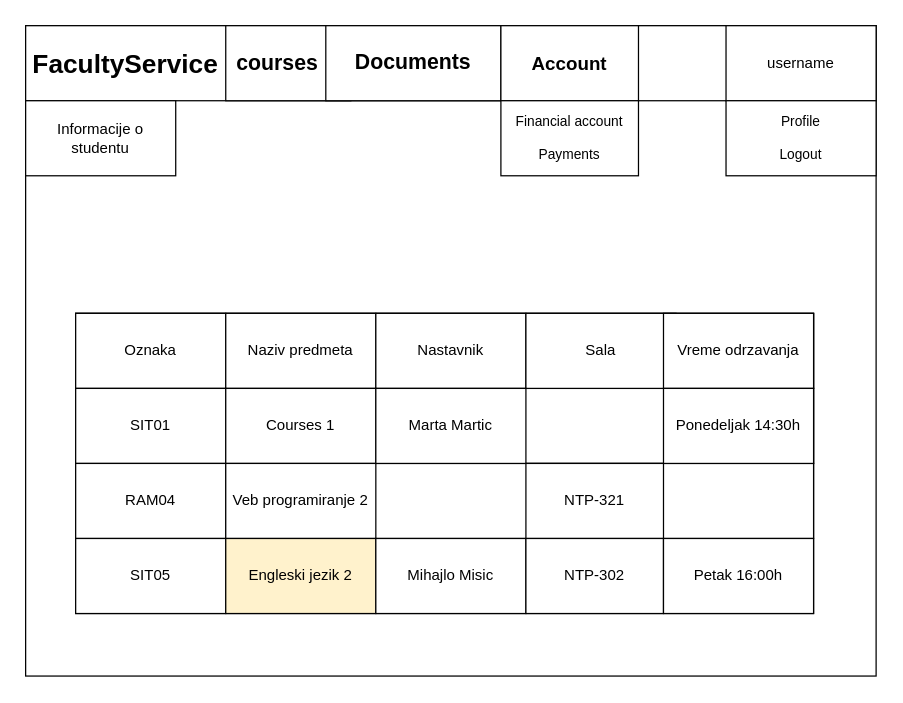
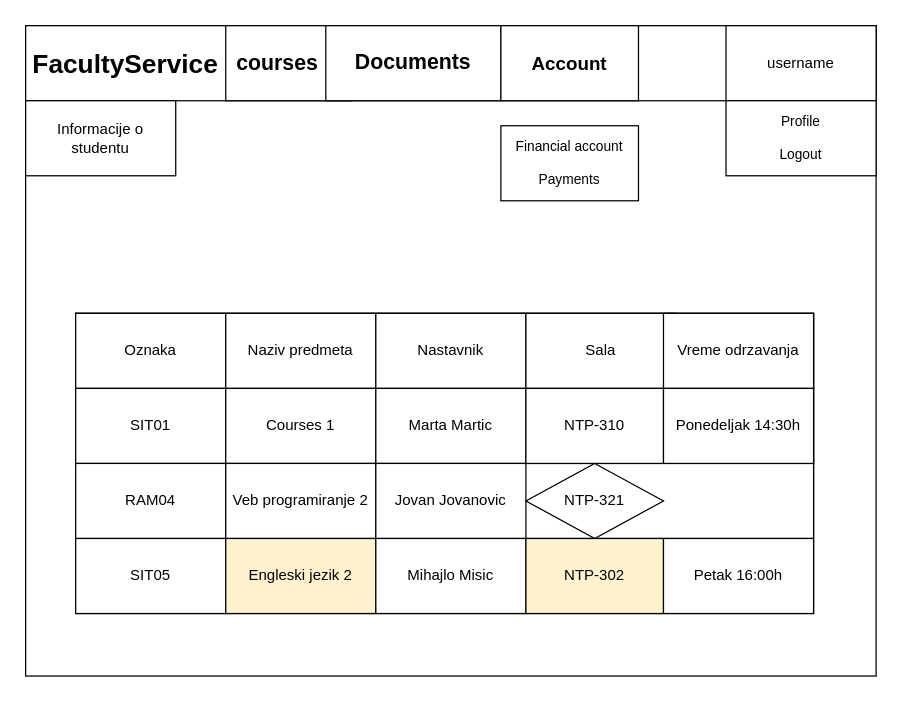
(569, 138) -> (569, 163)
none -> (594, 426)
none -> (451, 501)
(594, 501) -> (594, 501)
(594, 576) -> (594, 576)
